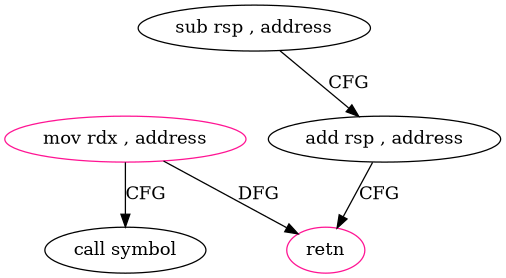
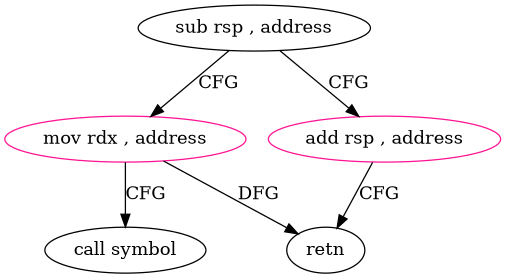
none -> (195, 79)
(384, 139) -> (384, 139)
(326, 250) -> (326, 250)
